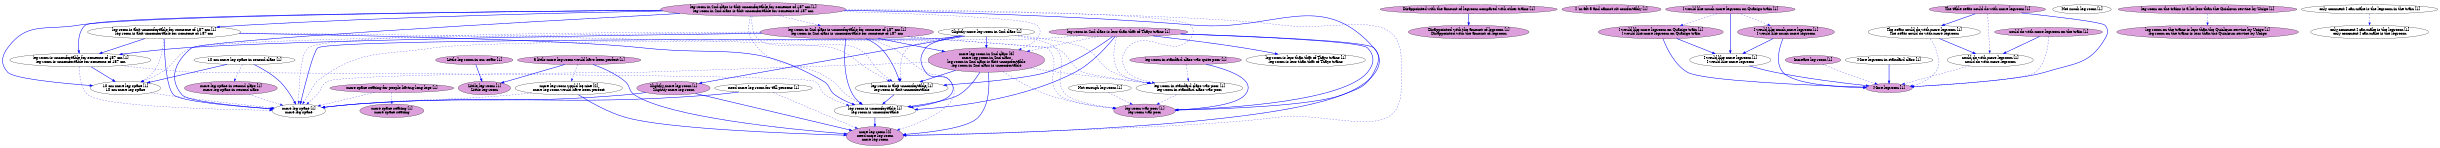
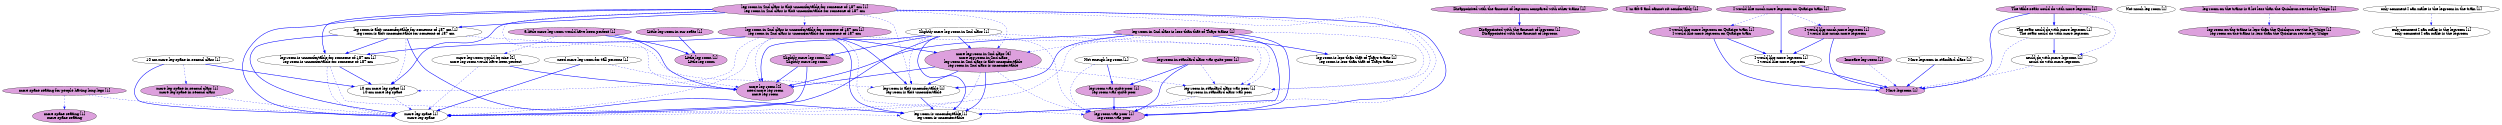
(2049, 32) -> none
none -> (1114, 91)
(875, 121) -> (829, 40)
